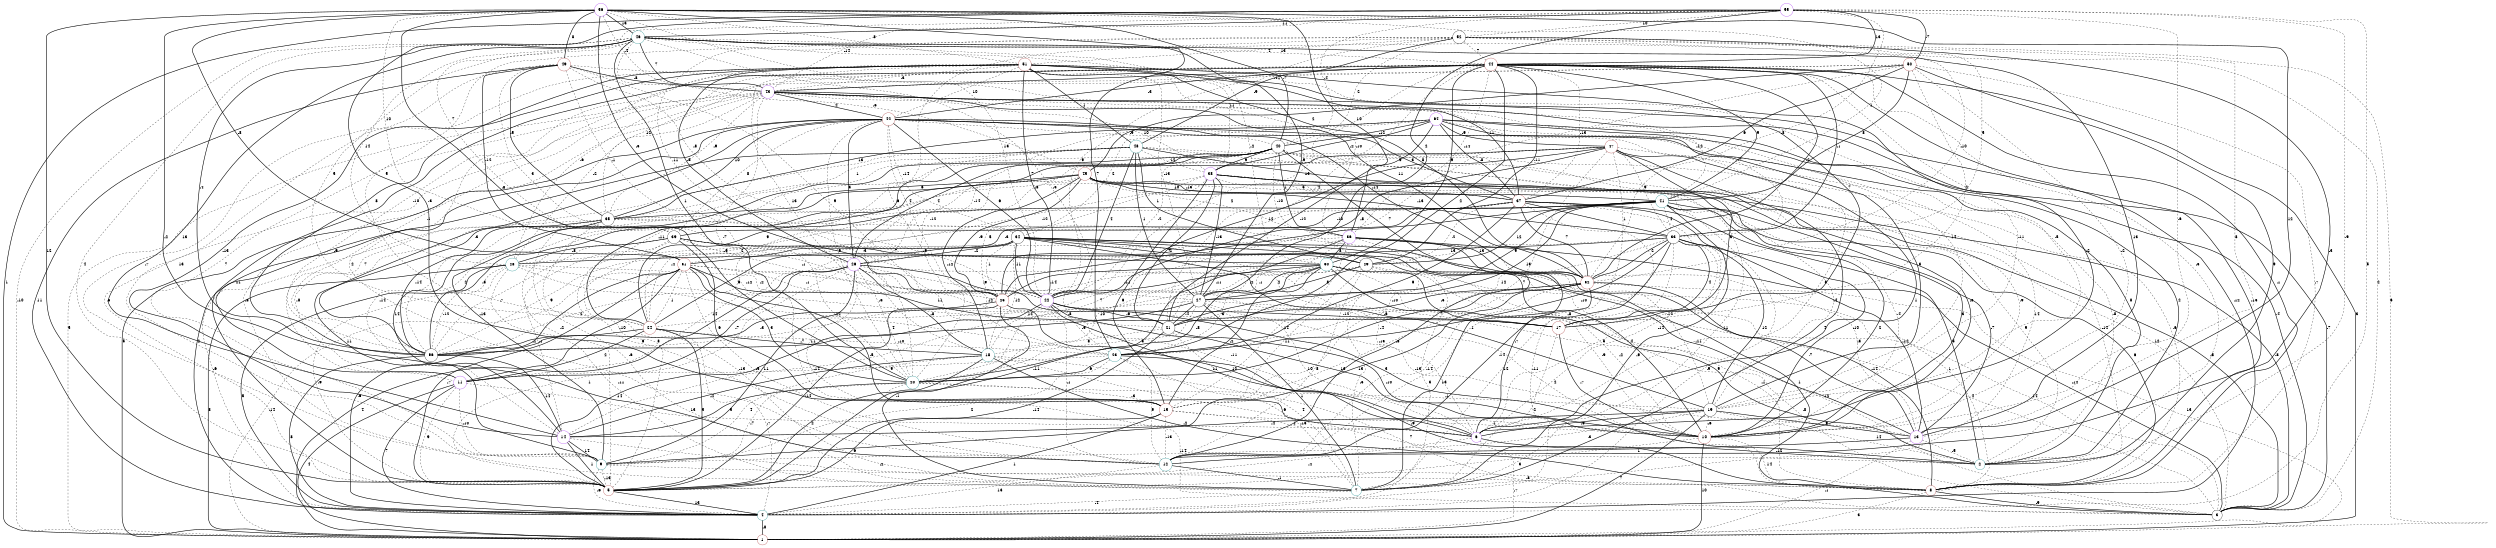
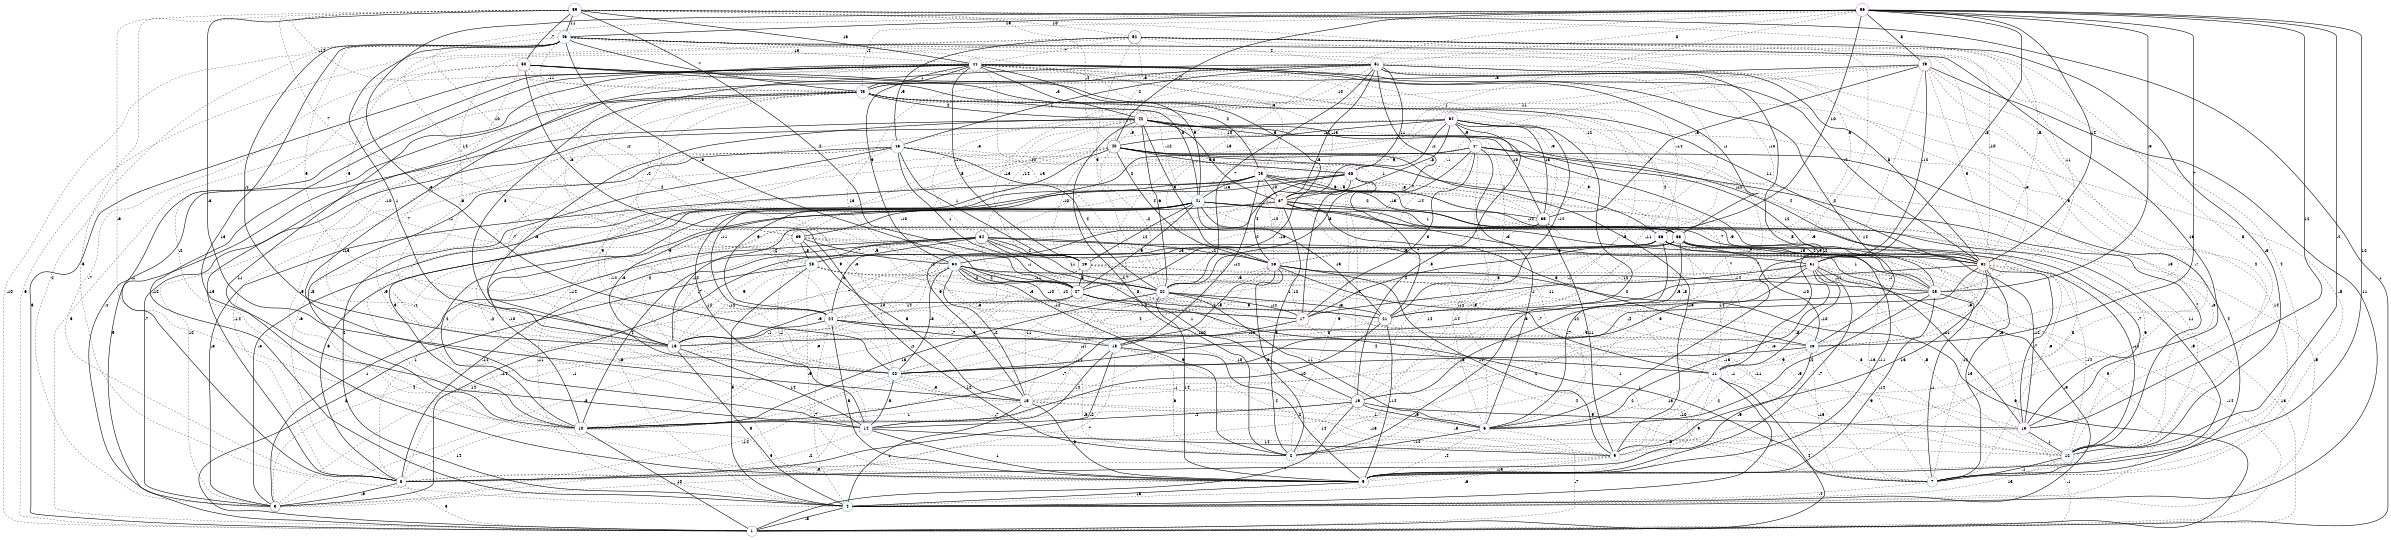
none -> (2068, 85)
(431, 355) -> (674, 347)
(363, 410) -> (2016, 401)
